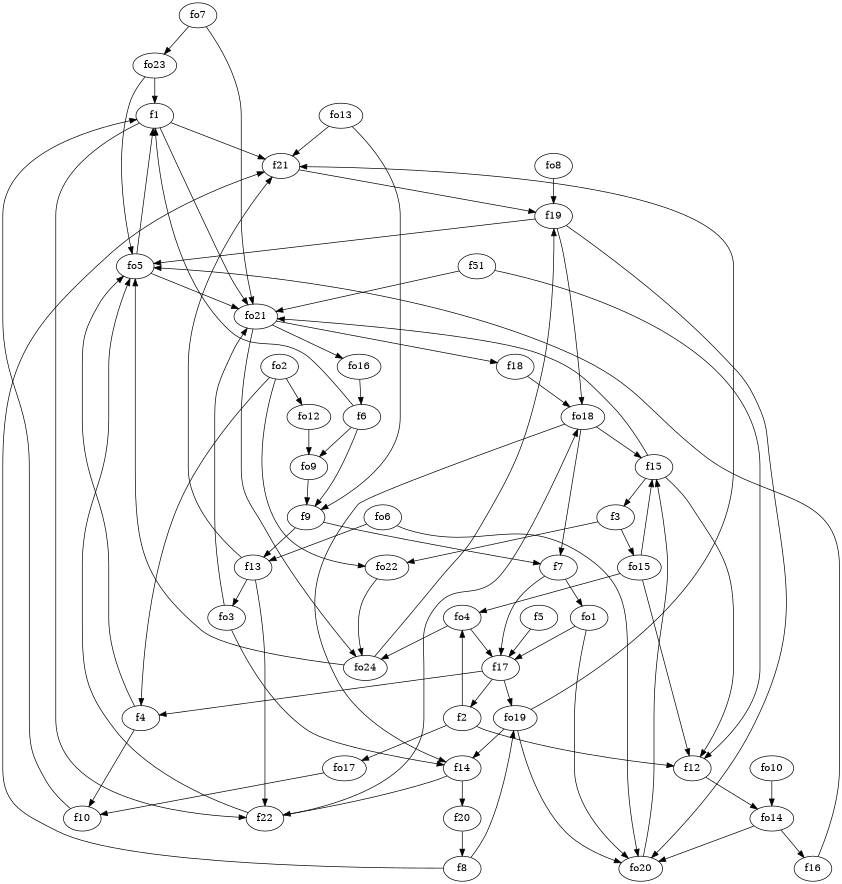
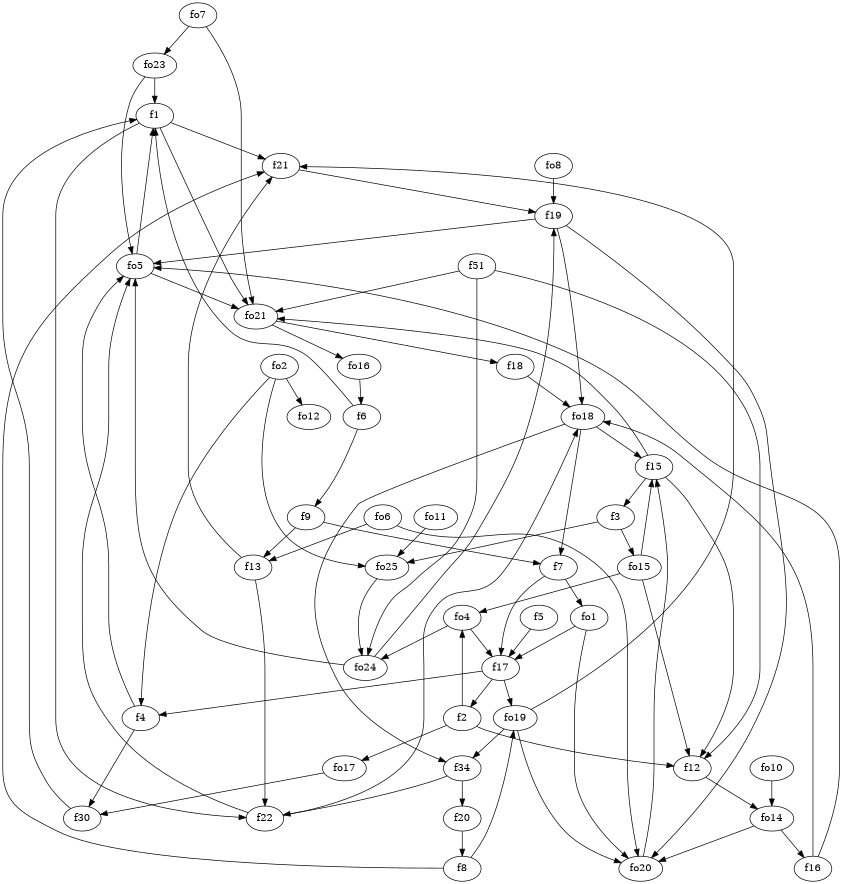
(341, 116) -> none
(309, 467) -> none
(251, 505) -> (477, 483)
none -> (436, 517)
(387, 568) -> (387, 568)
none -> (803, 593)
(227, 618) -> none
(462, 768) -> (462, 768)
(82, 819) -> (82, 819)
